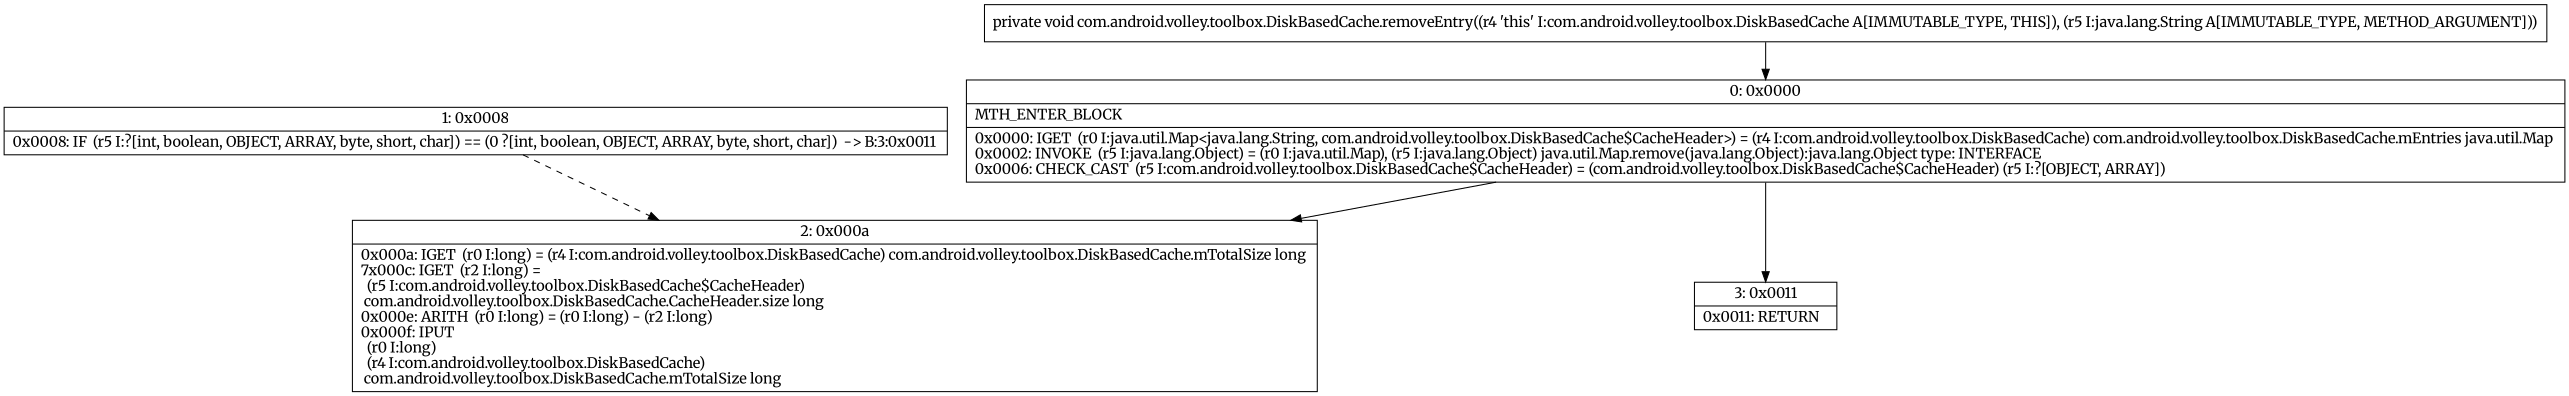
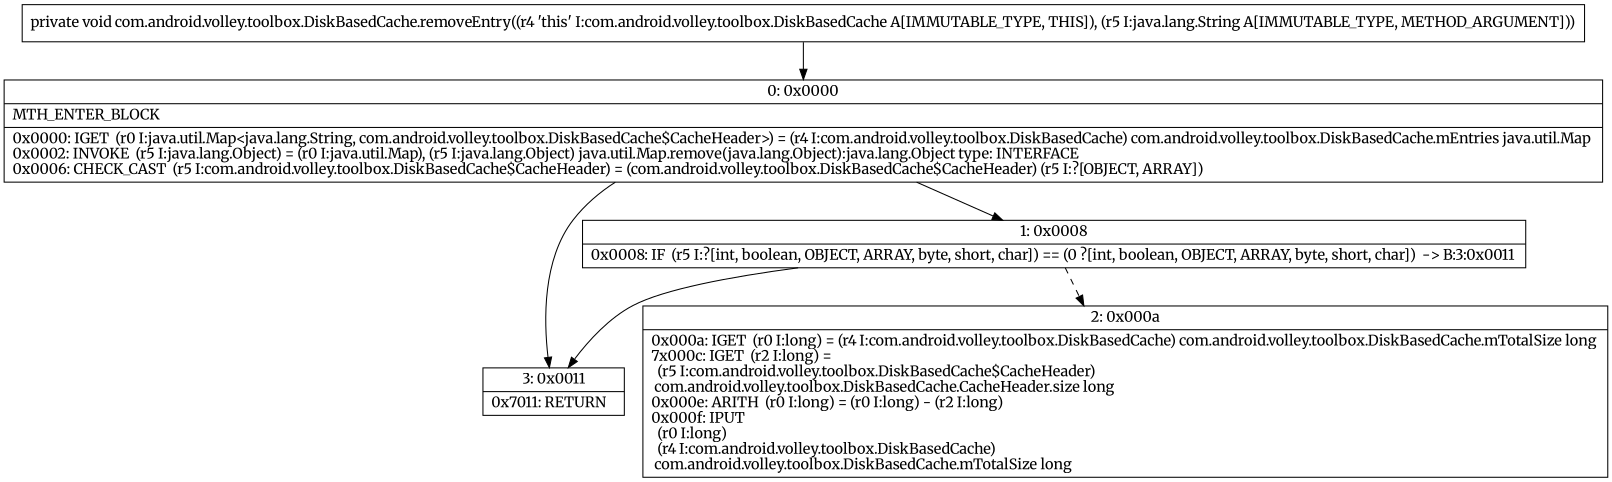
(1399, 200) -> (955, 199)
none -> (675, 290)
(1766, 317) -> (554, 403)
